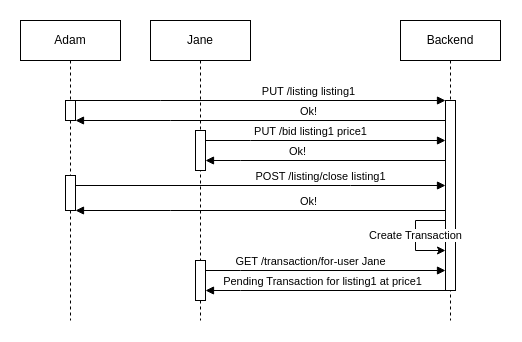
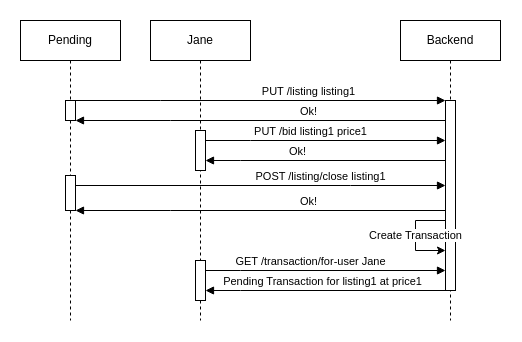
(71, 41) -> (71, 41)
